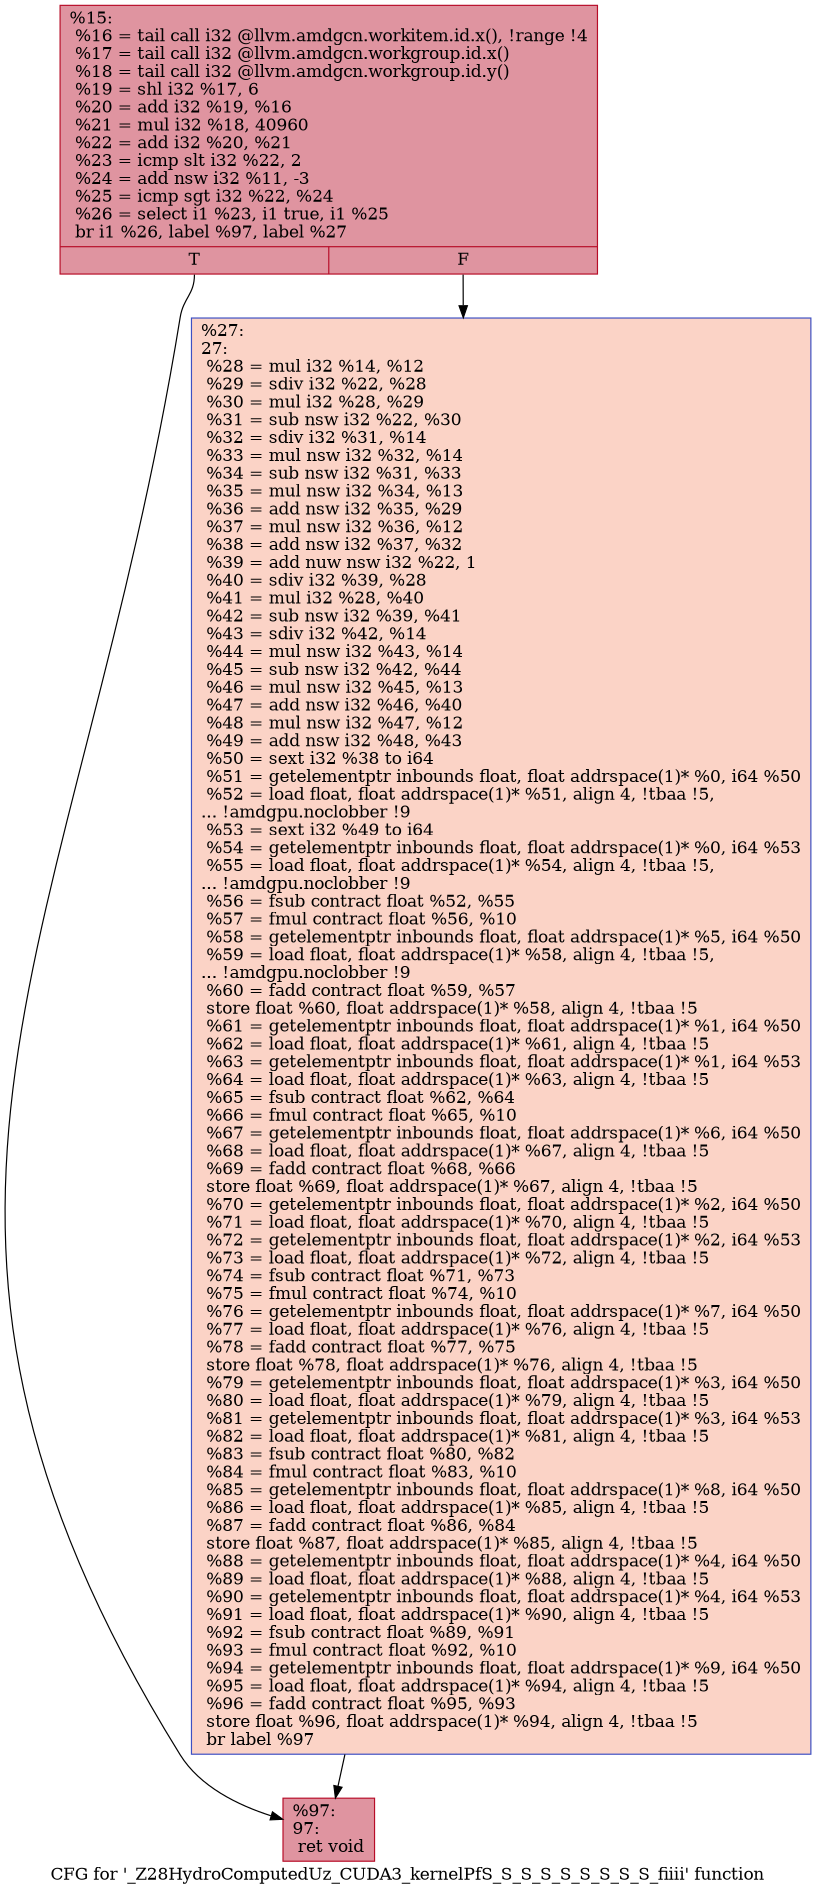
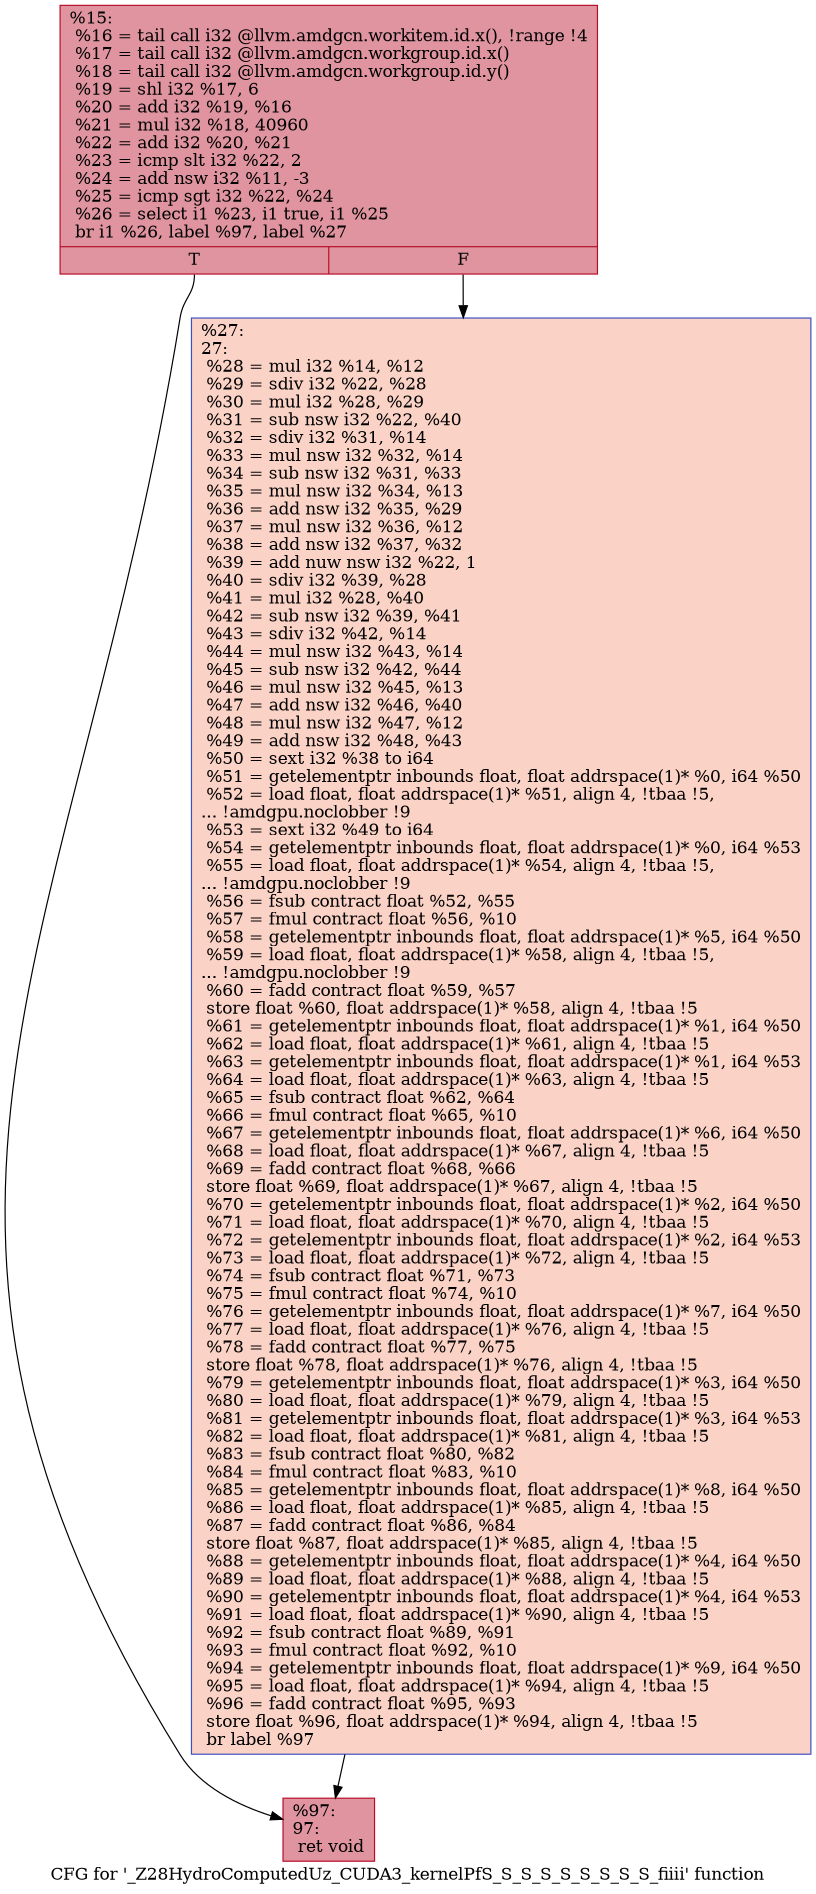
(332, 420) -> (332, 420)
